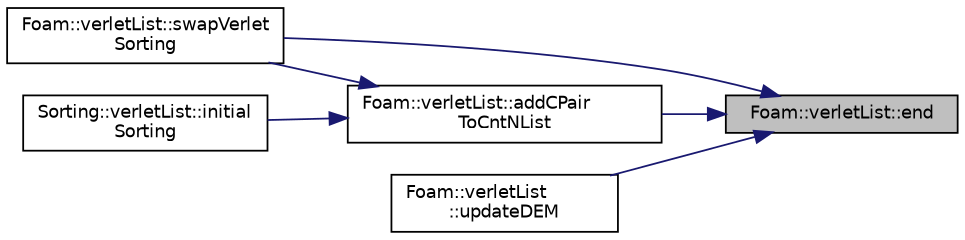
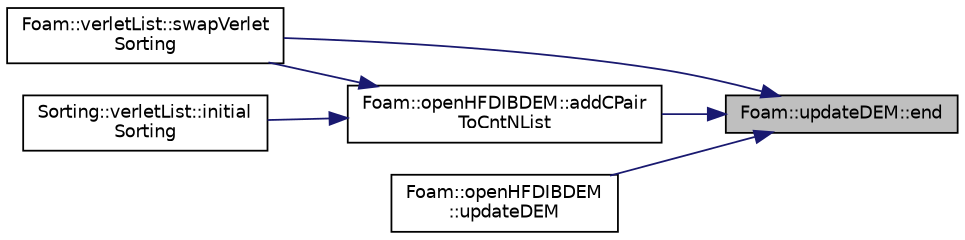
(505, 114) -> (505, 114)
(842, 114) -> (842, 114)
(505, 203) -> (505, 203)
